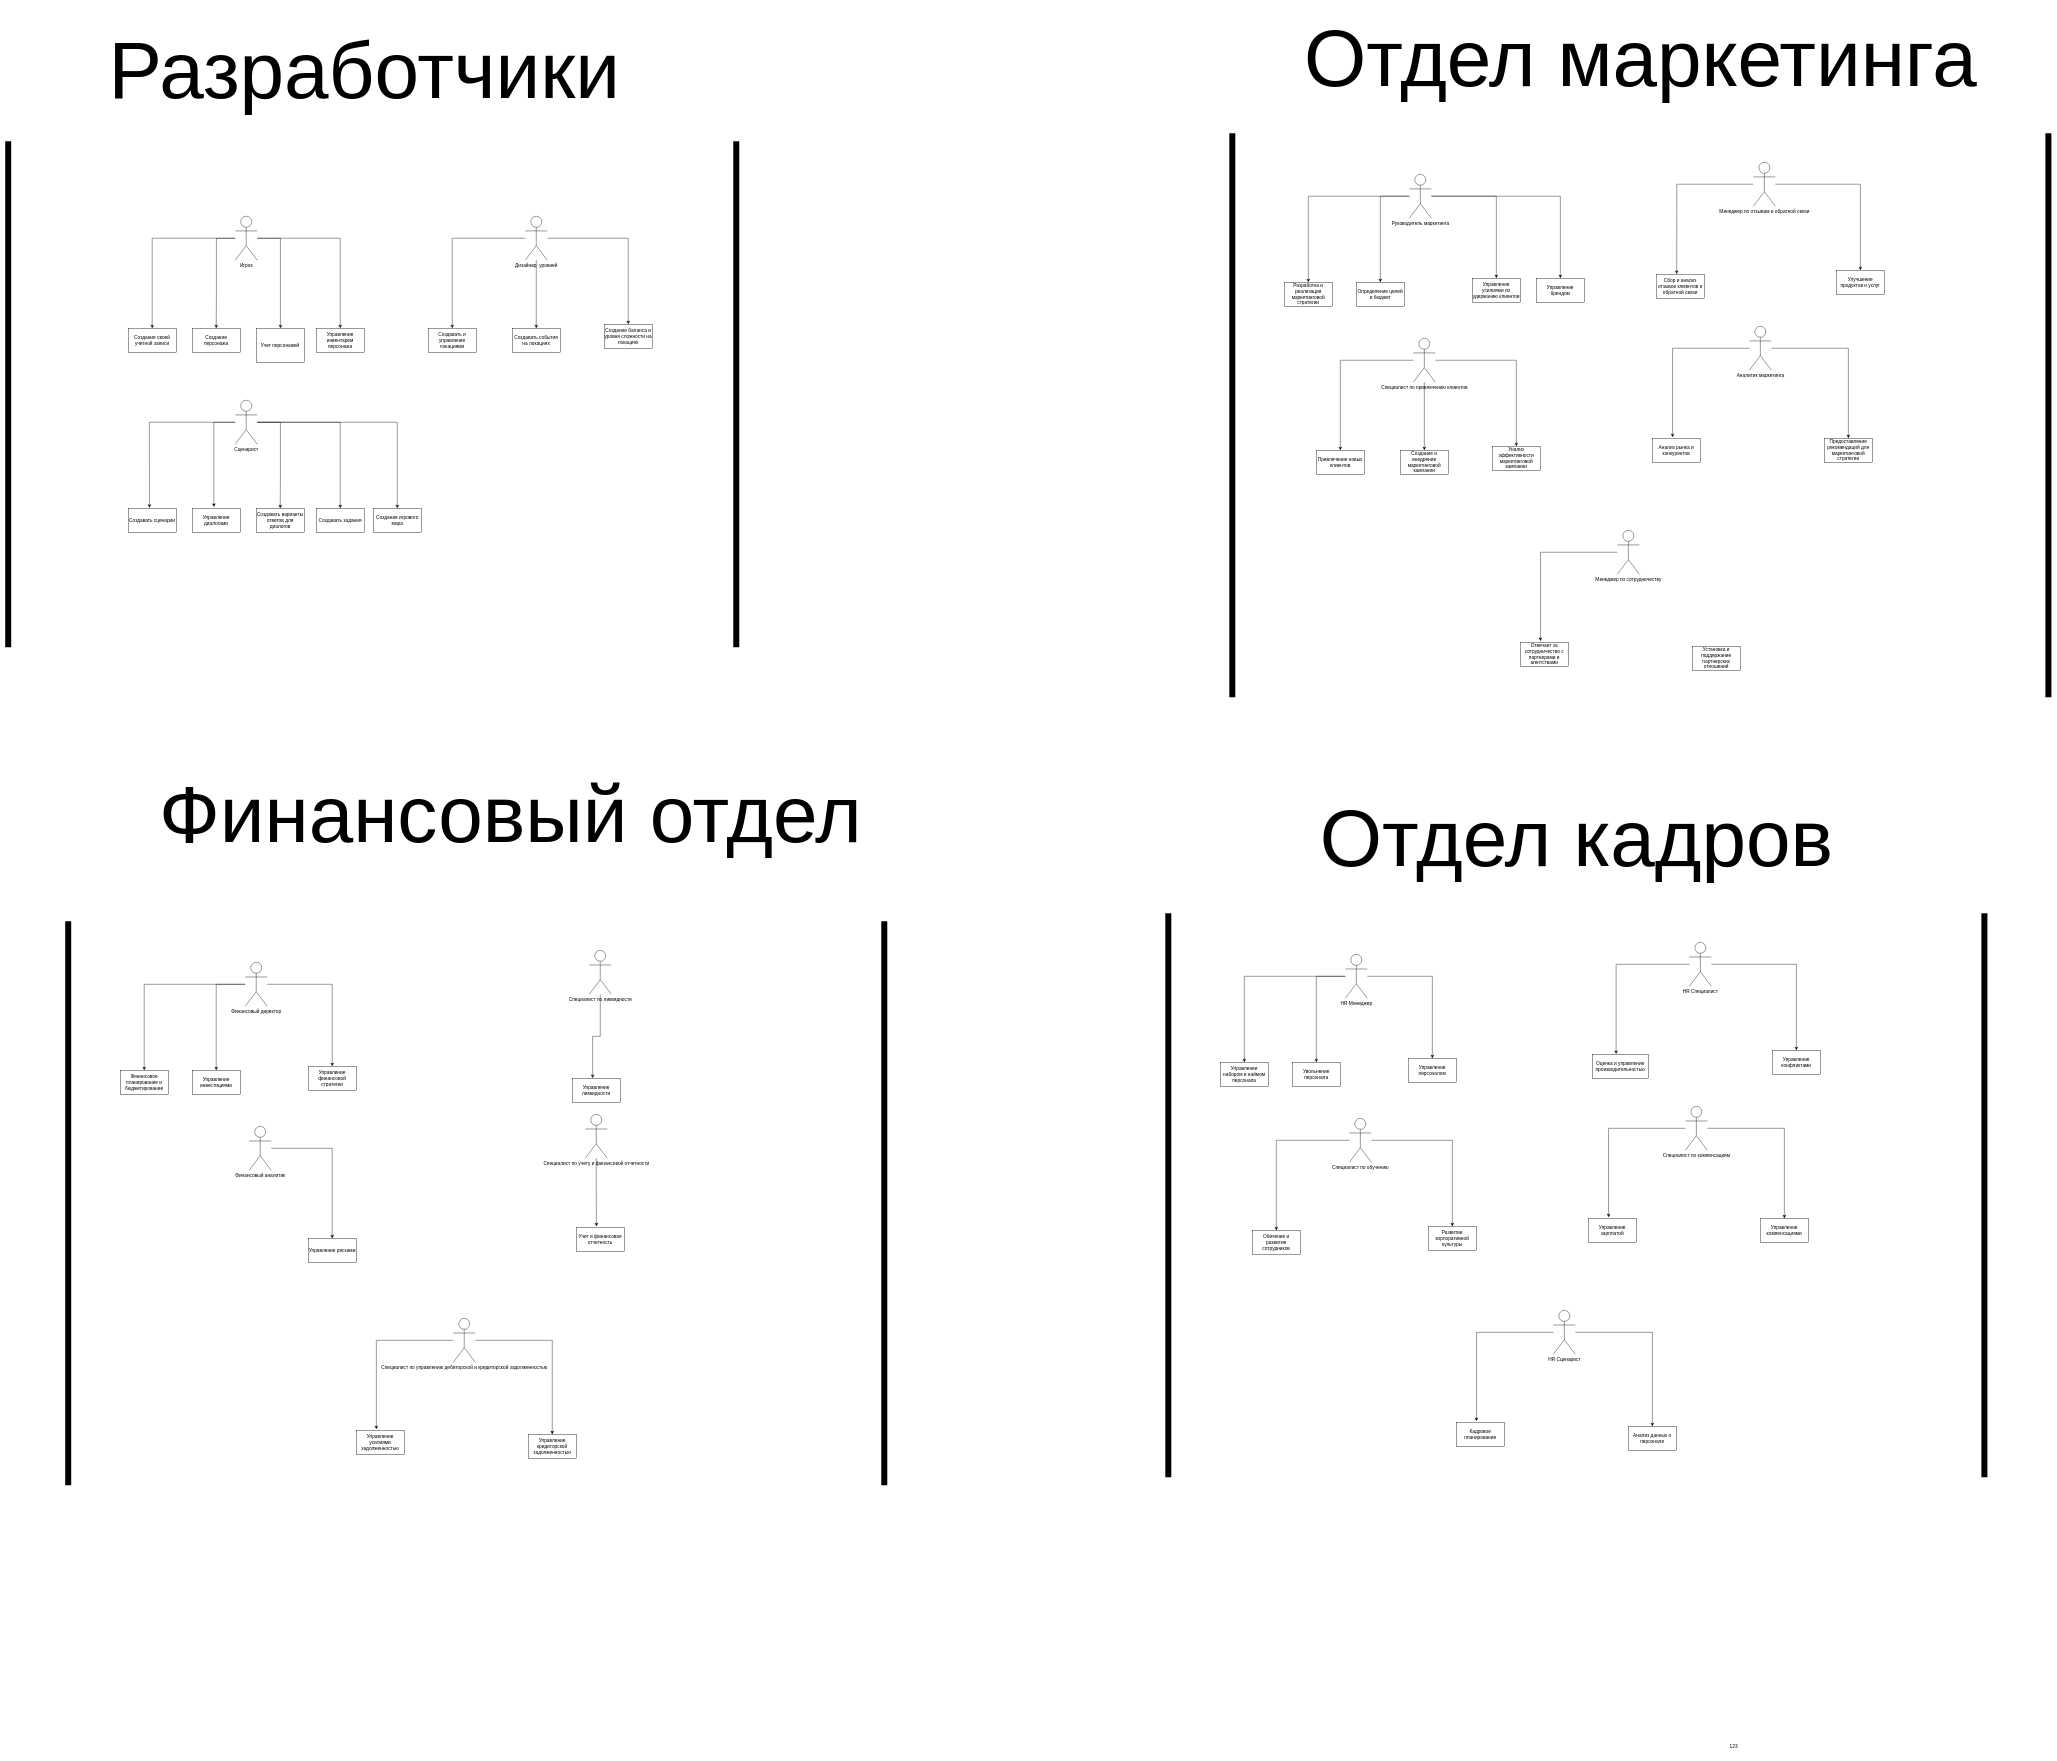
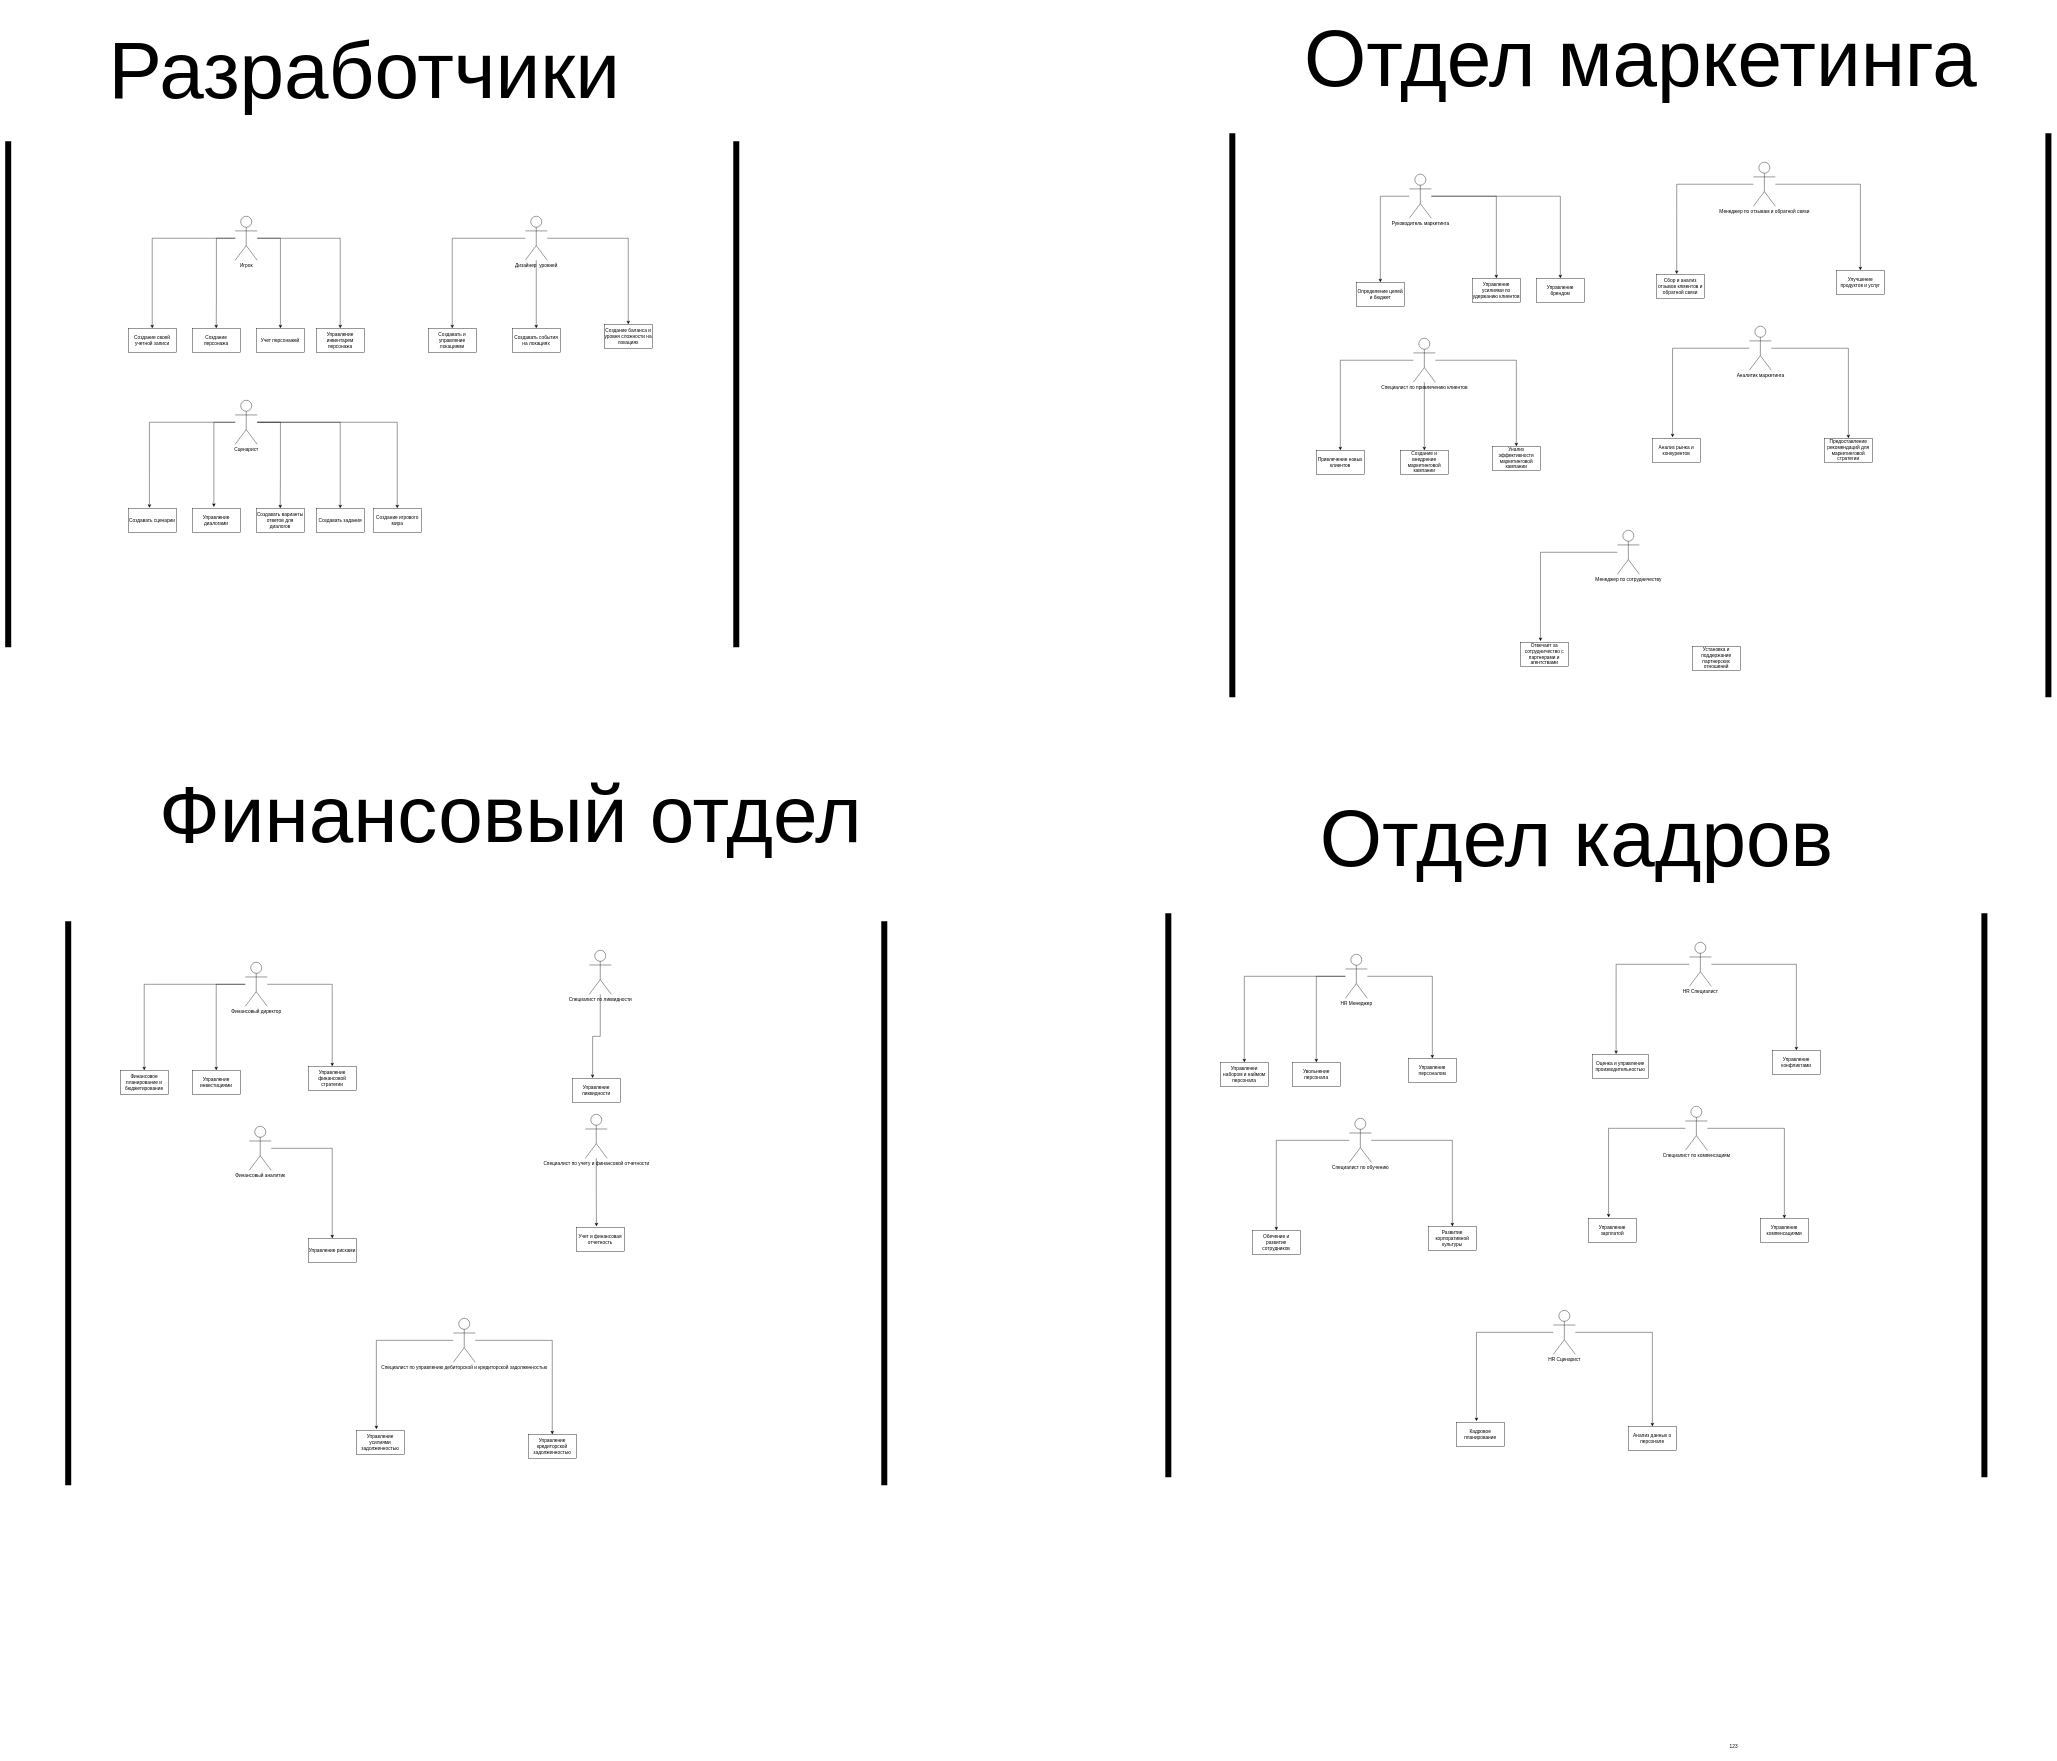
(1308, 278) -> none
(1308, 294) -> none
(280, 345) -> (280, 340)
